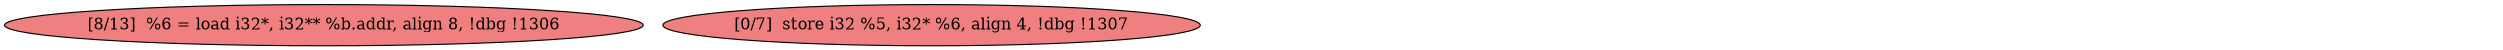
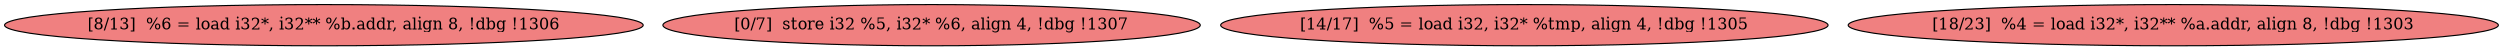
none -> (1524, 25)
none -> (2173, 25)
